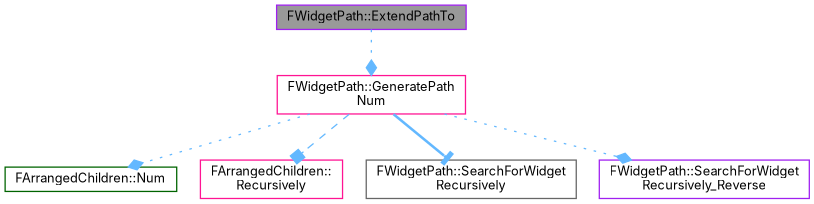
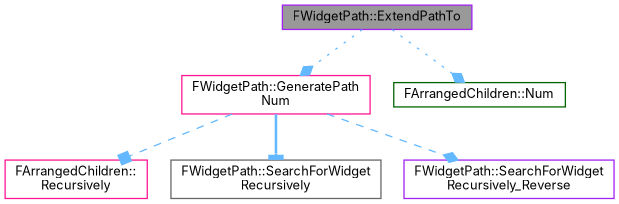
(530, 135) -> (385, 134)
(227, 138) -> (422, 51)
